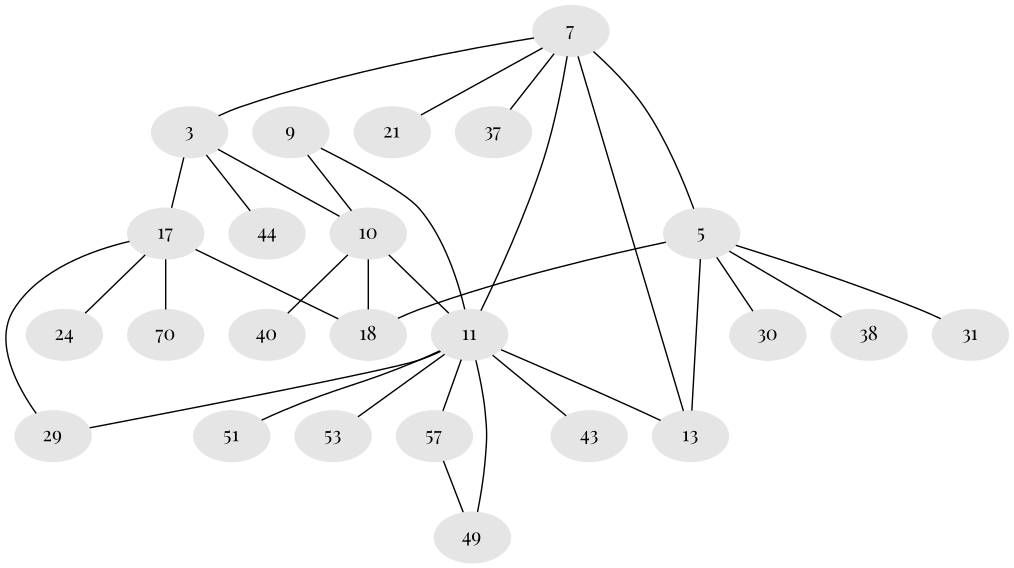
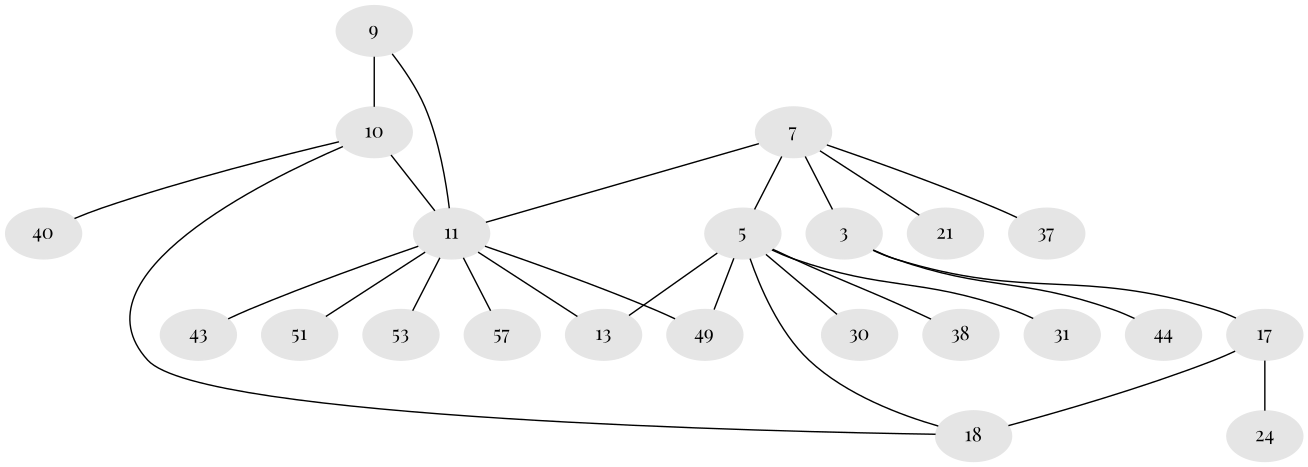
(279, 183) -> none
(631, 234) -> none
(166, 335) -> none
(53, 436) -> none
(453, 487) -> (724, 284)
